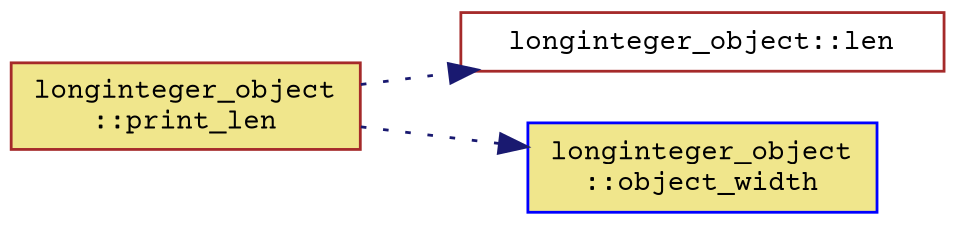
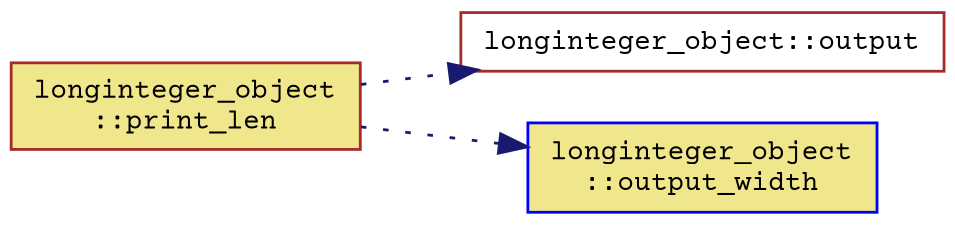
(702, 42) -> (702, 42)
(702, 168) -> (702, 168)
